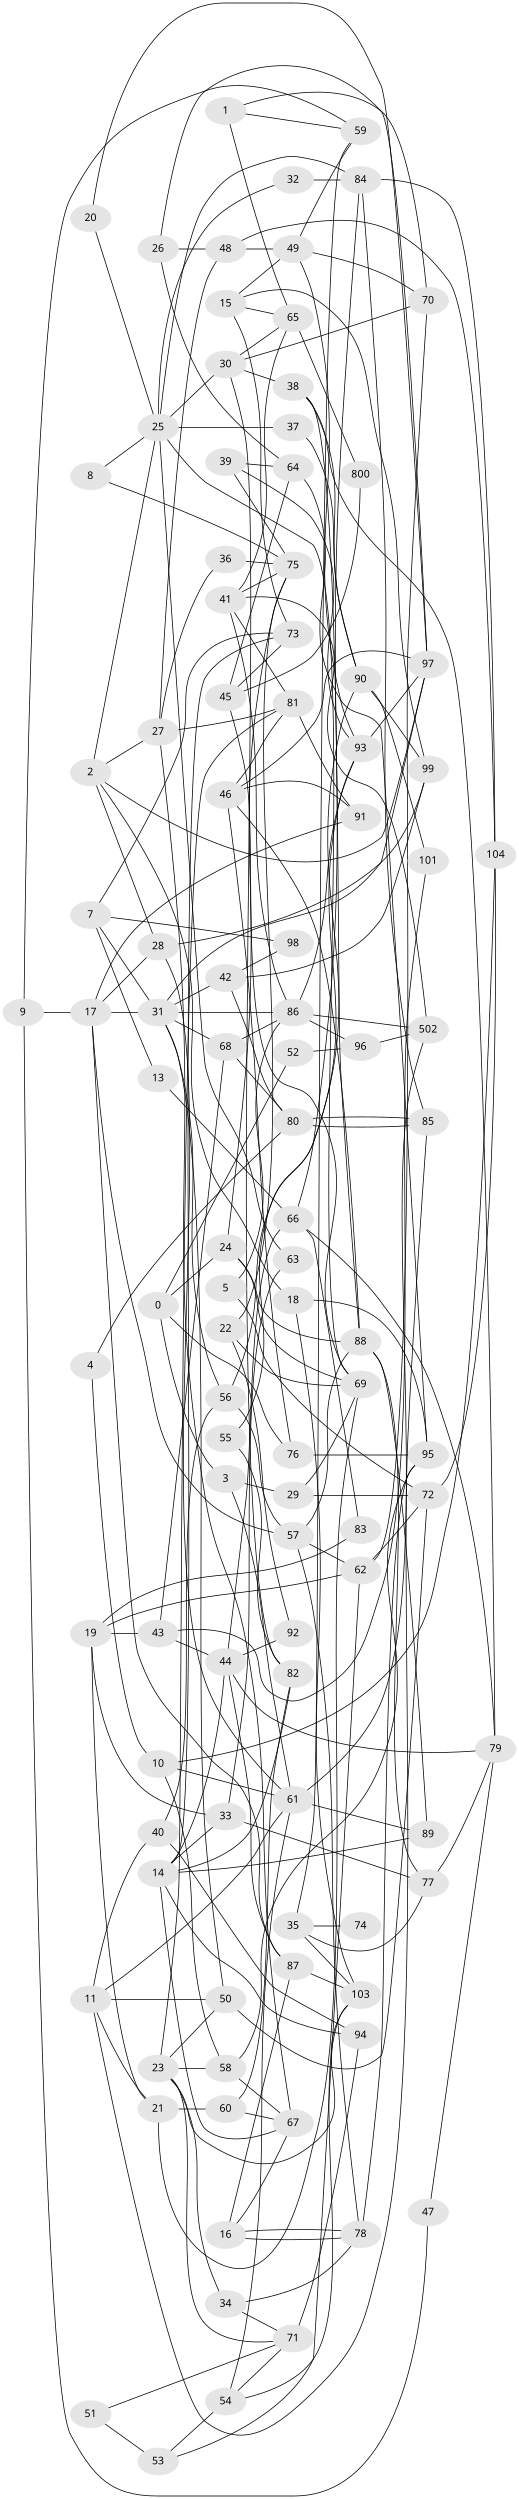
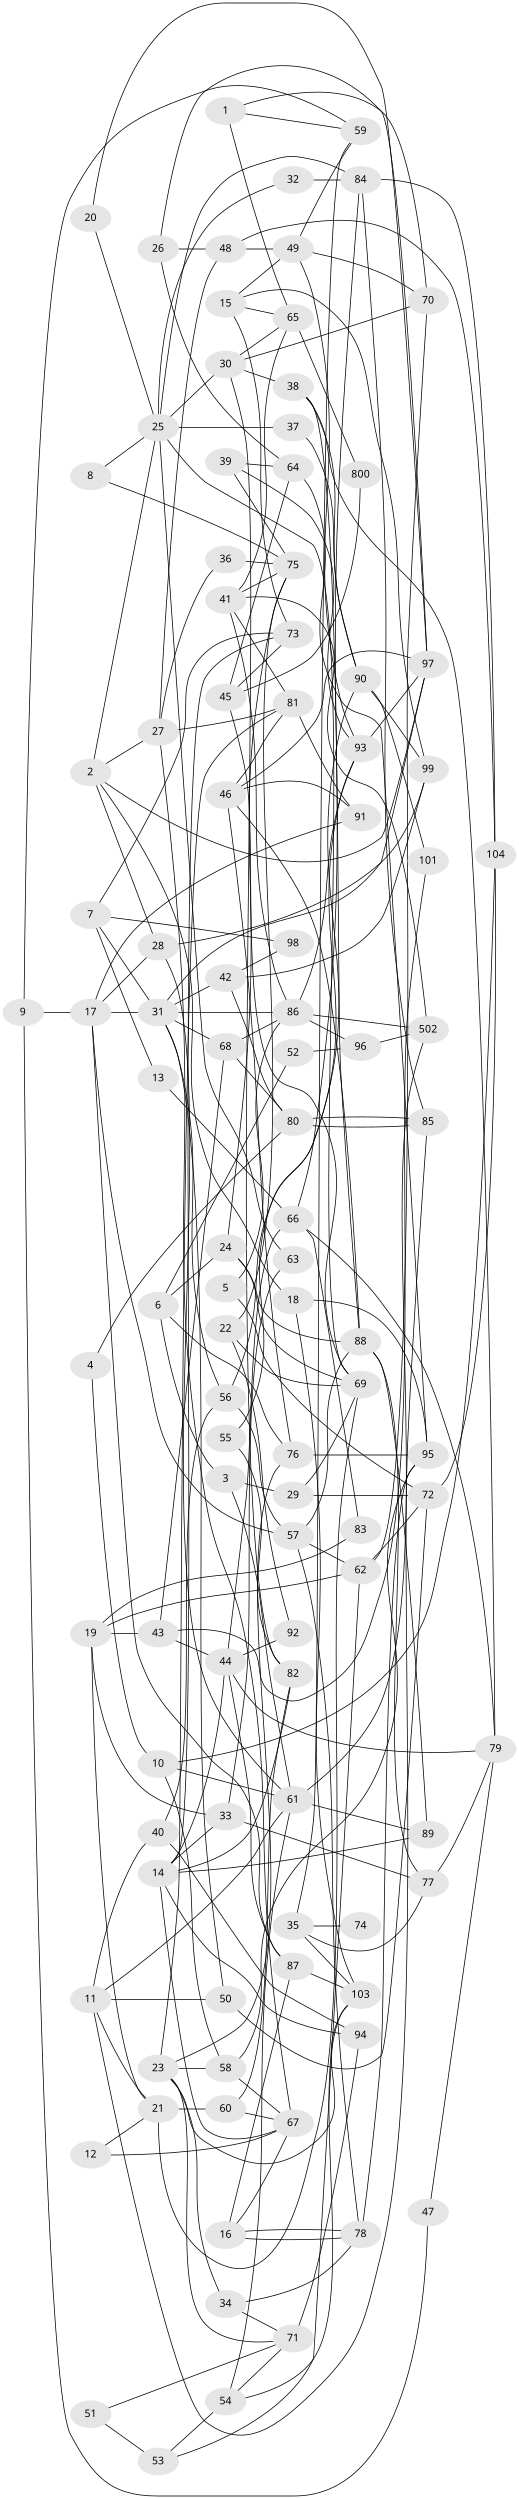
(158, 1306) -> (158, 1306)
(192, 2034) -> (266, 1767)
none -> (91, 2155)
